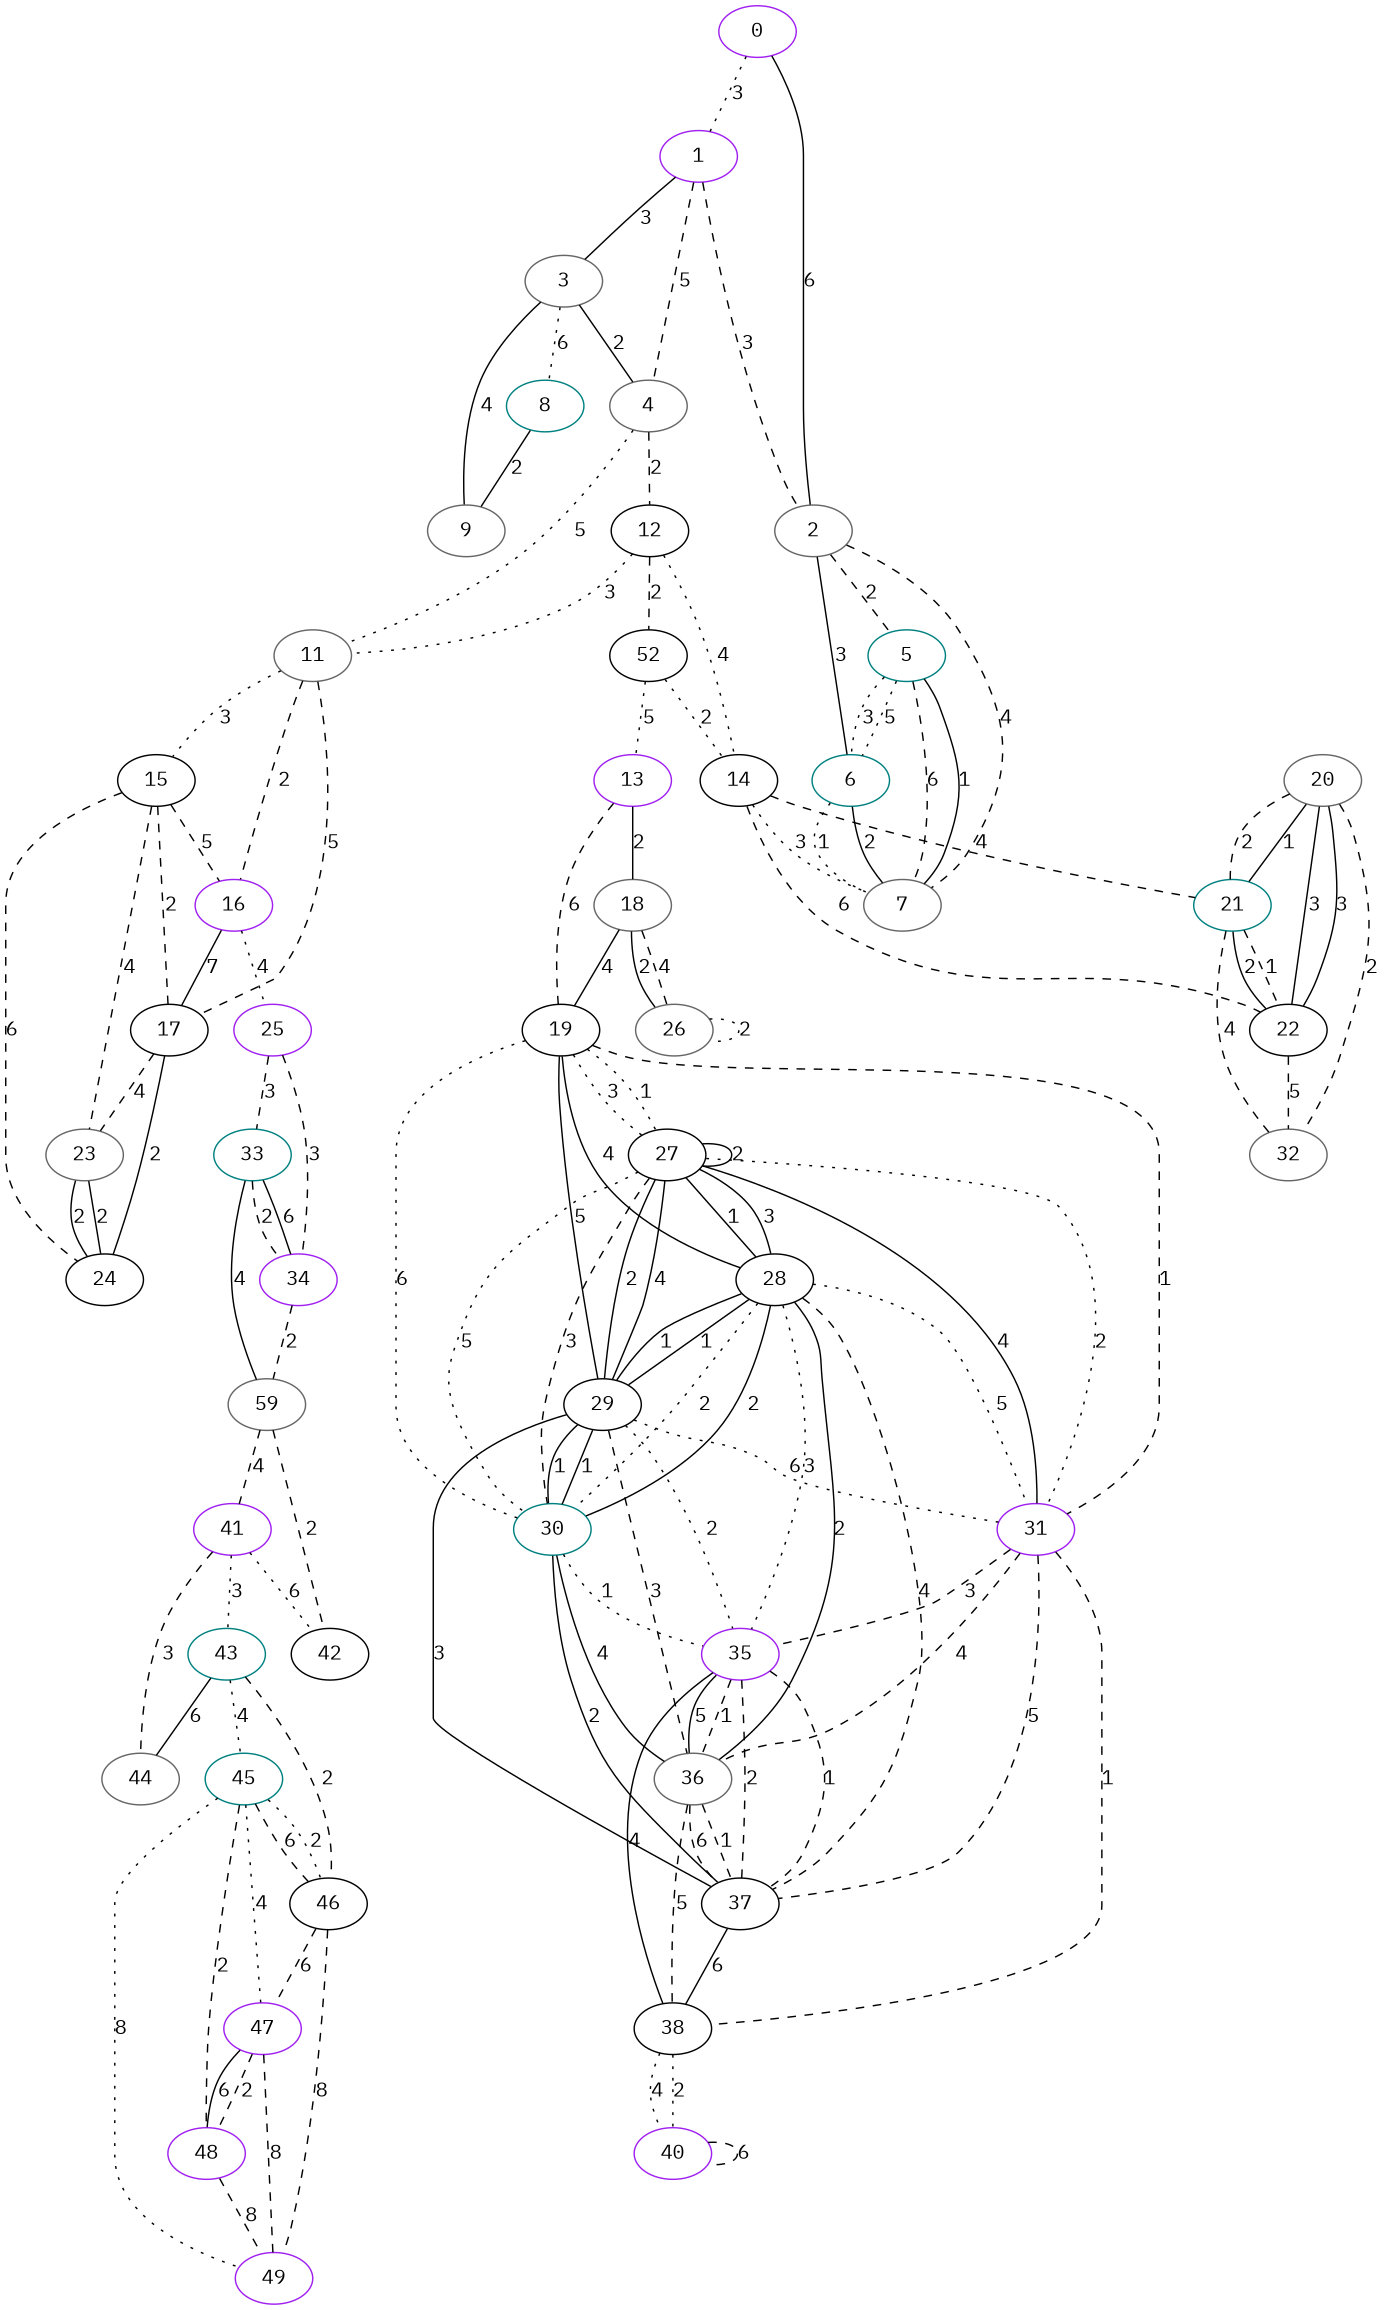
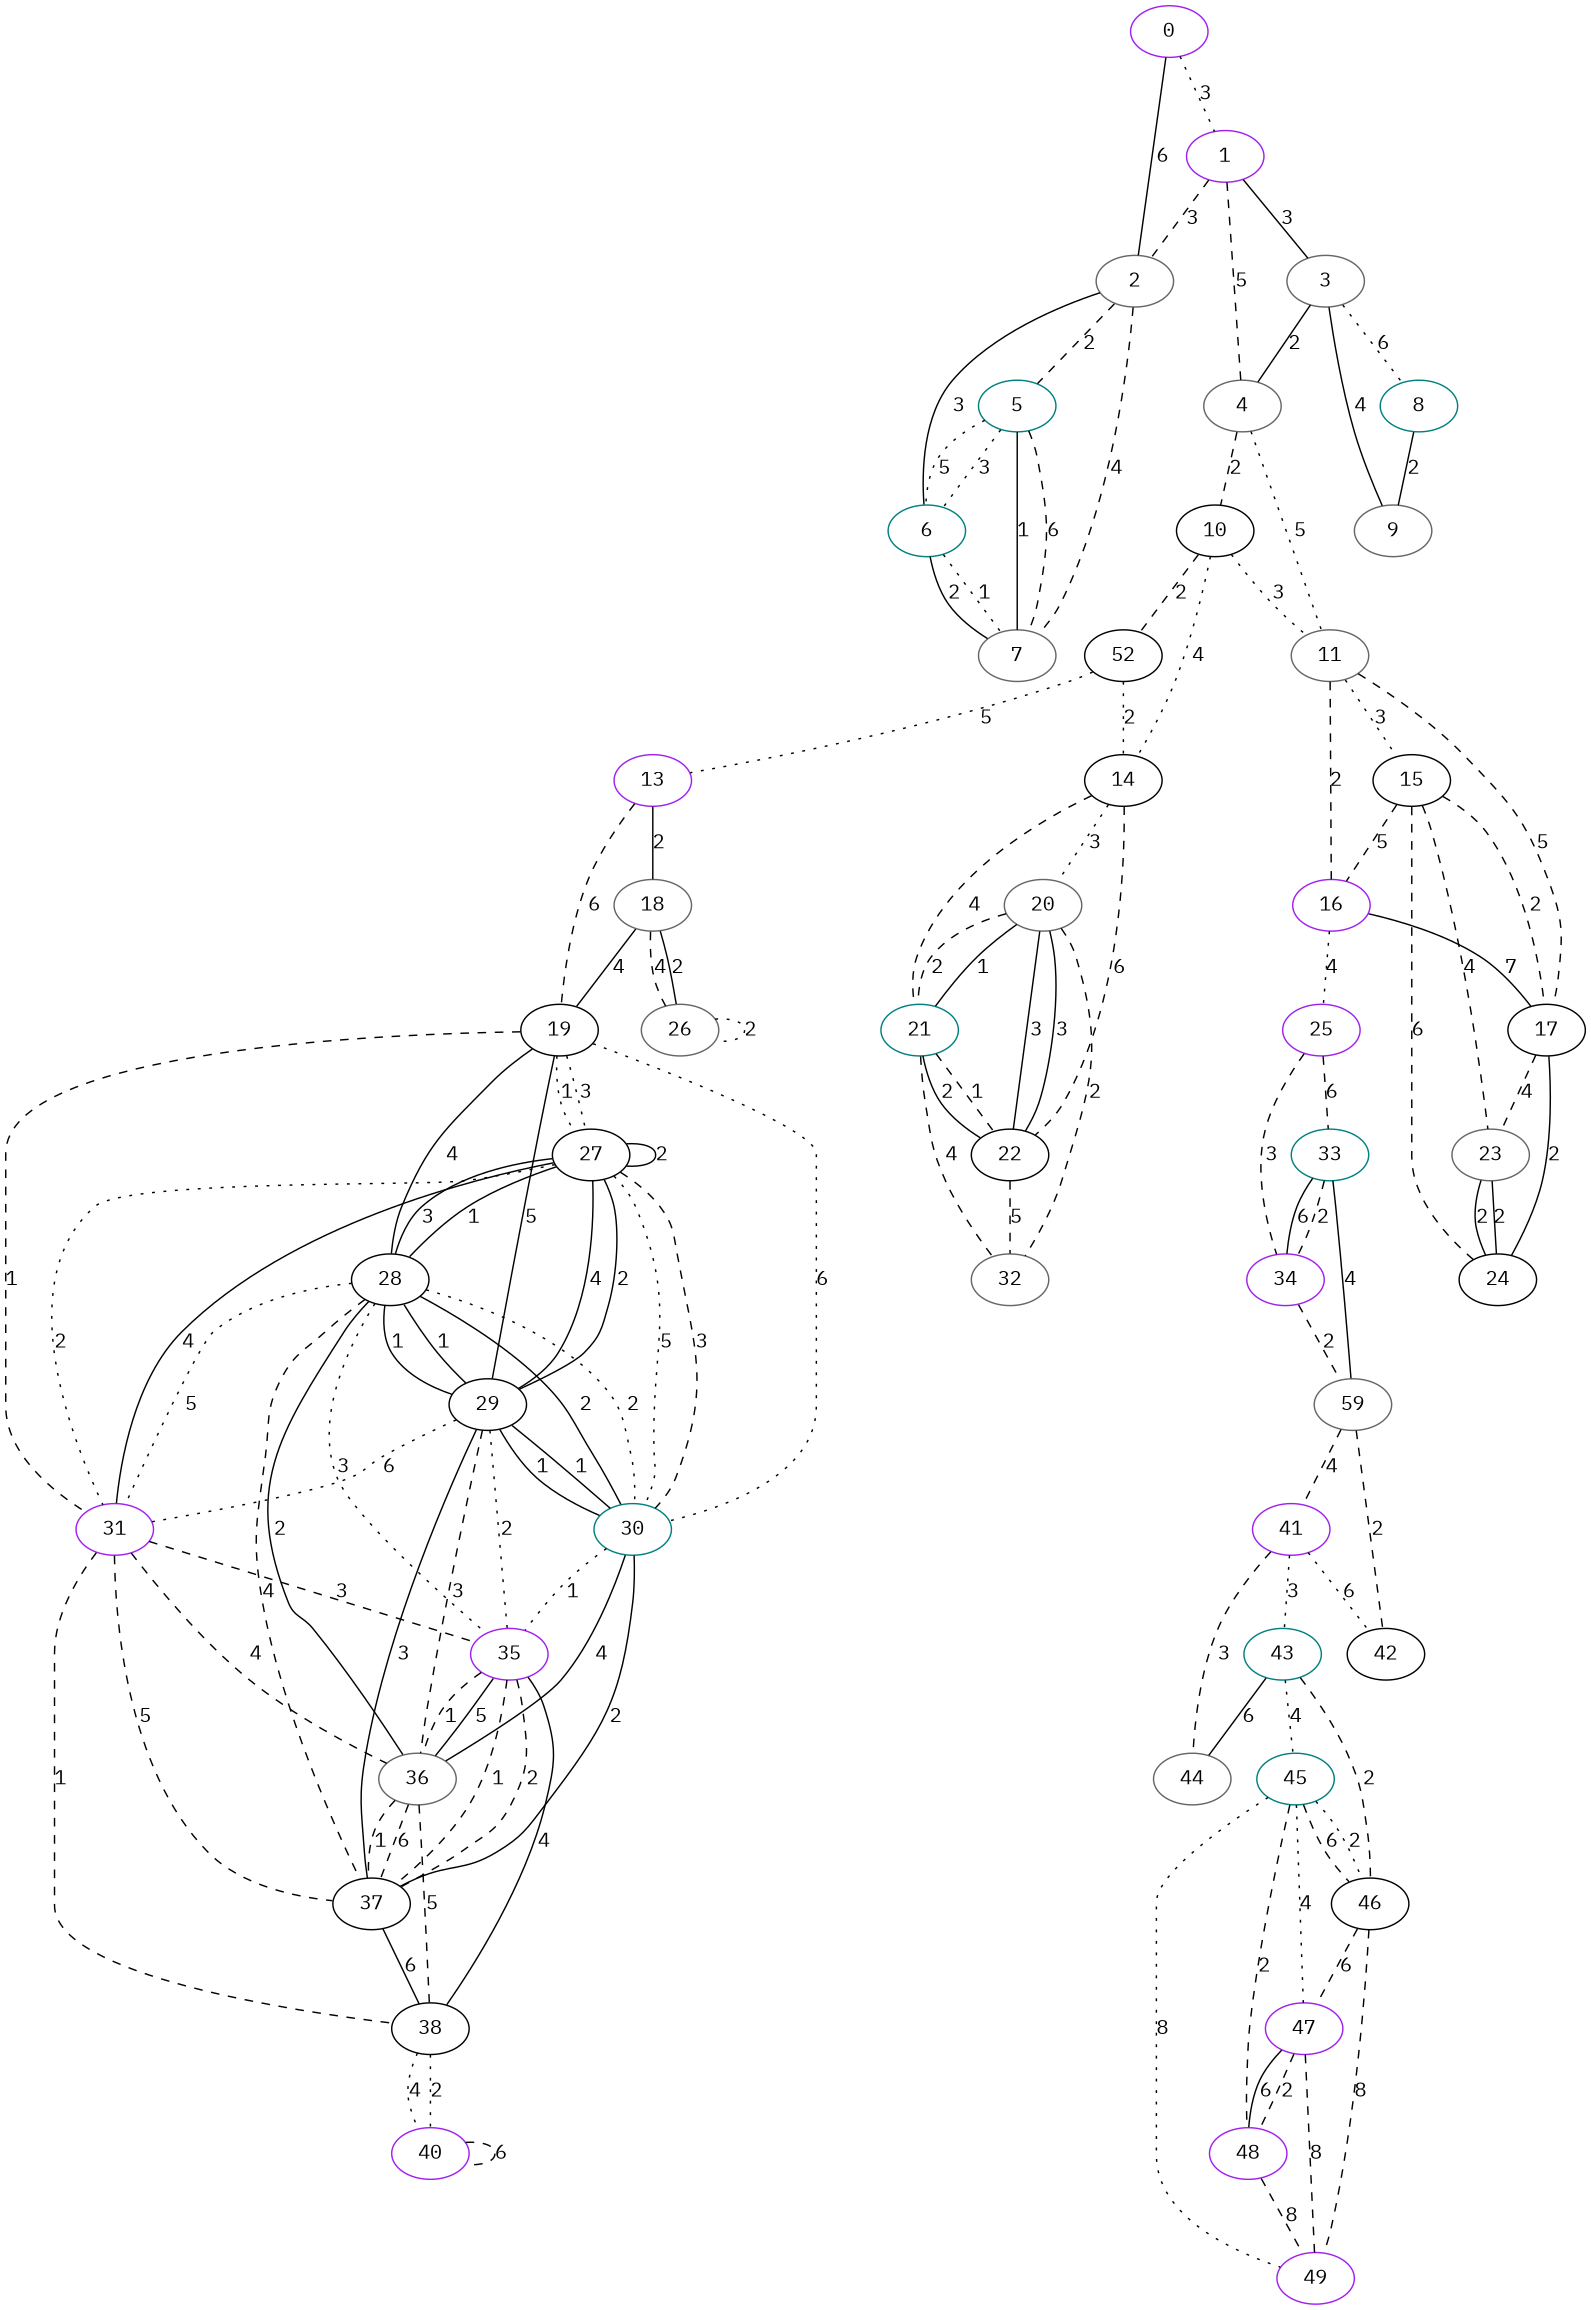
(650, 531) -> (1215, 531)
(802, 859) -> (1083, 843)
(270, 1093) -> (1332, 1093)
